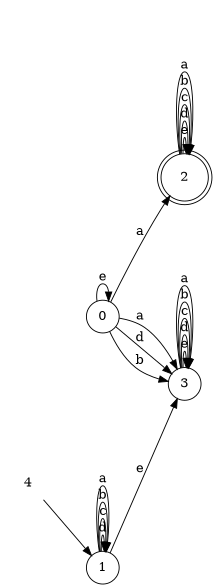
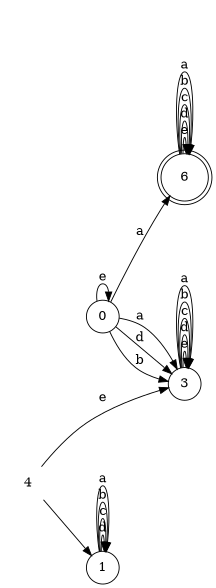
(185, 177) -> (185, 177)
(142, 480) -> (94, 418)
